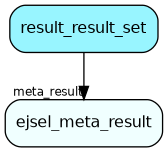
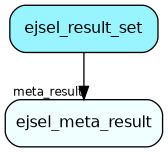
(84, 29) -> (84, 29)
